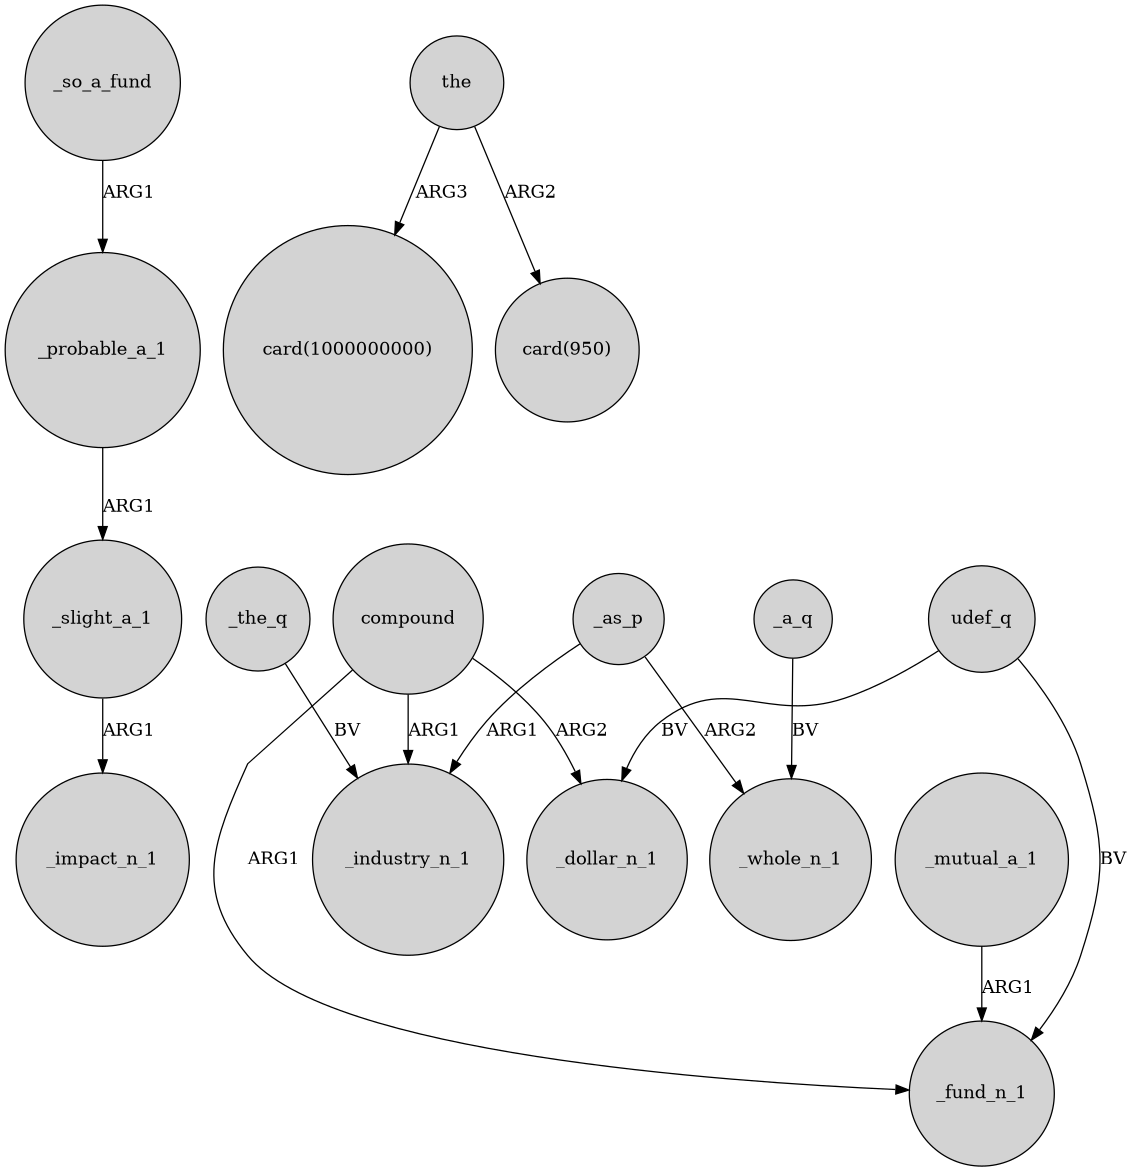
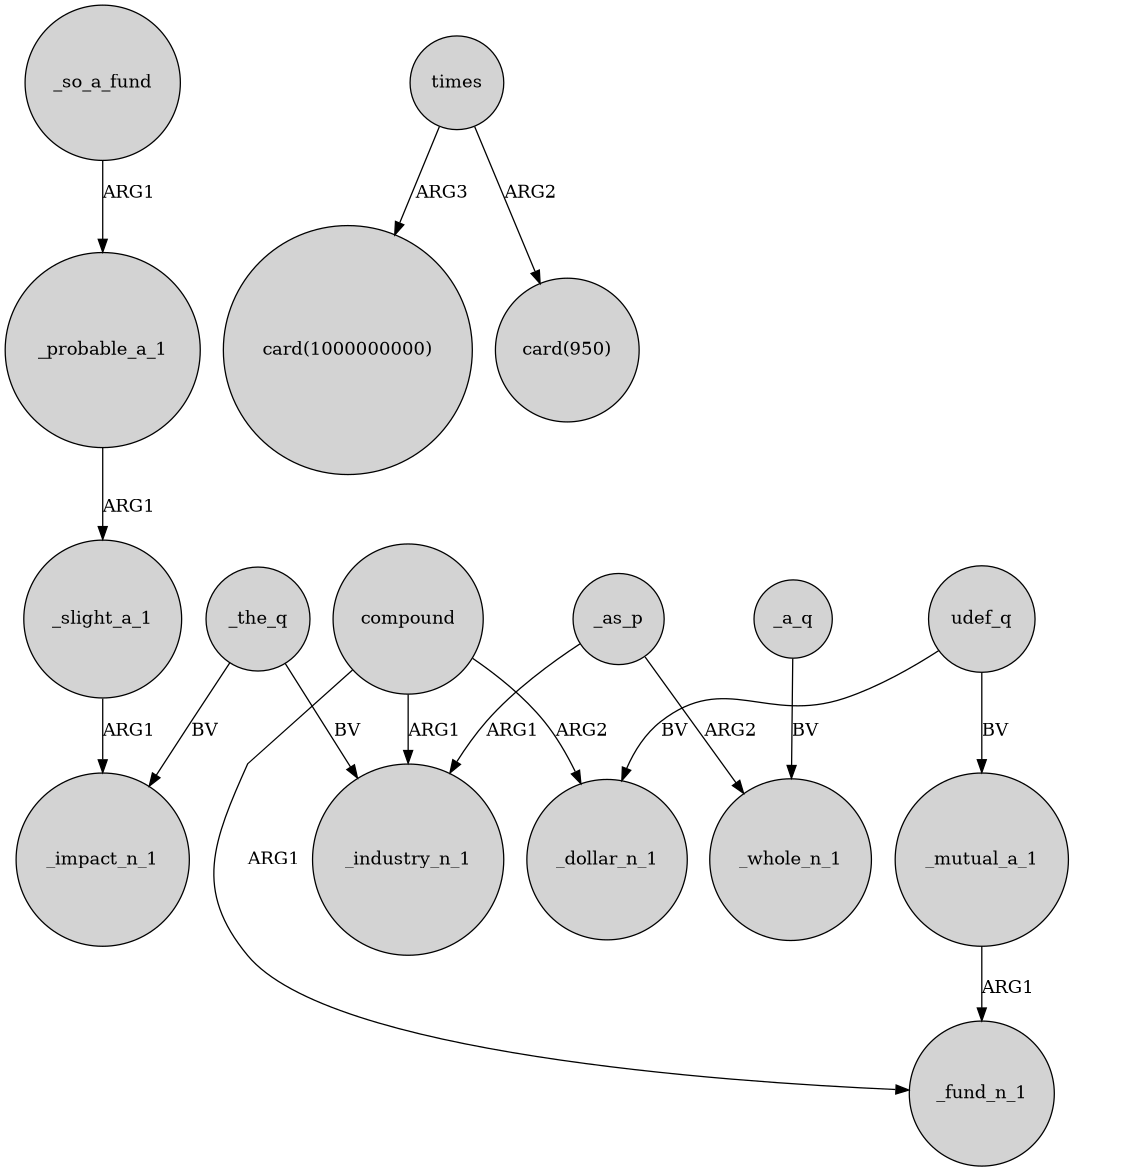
(457, 83) -> (457, 83)
none -> (193, 719)
(1099, 841) -> (982, 716)
